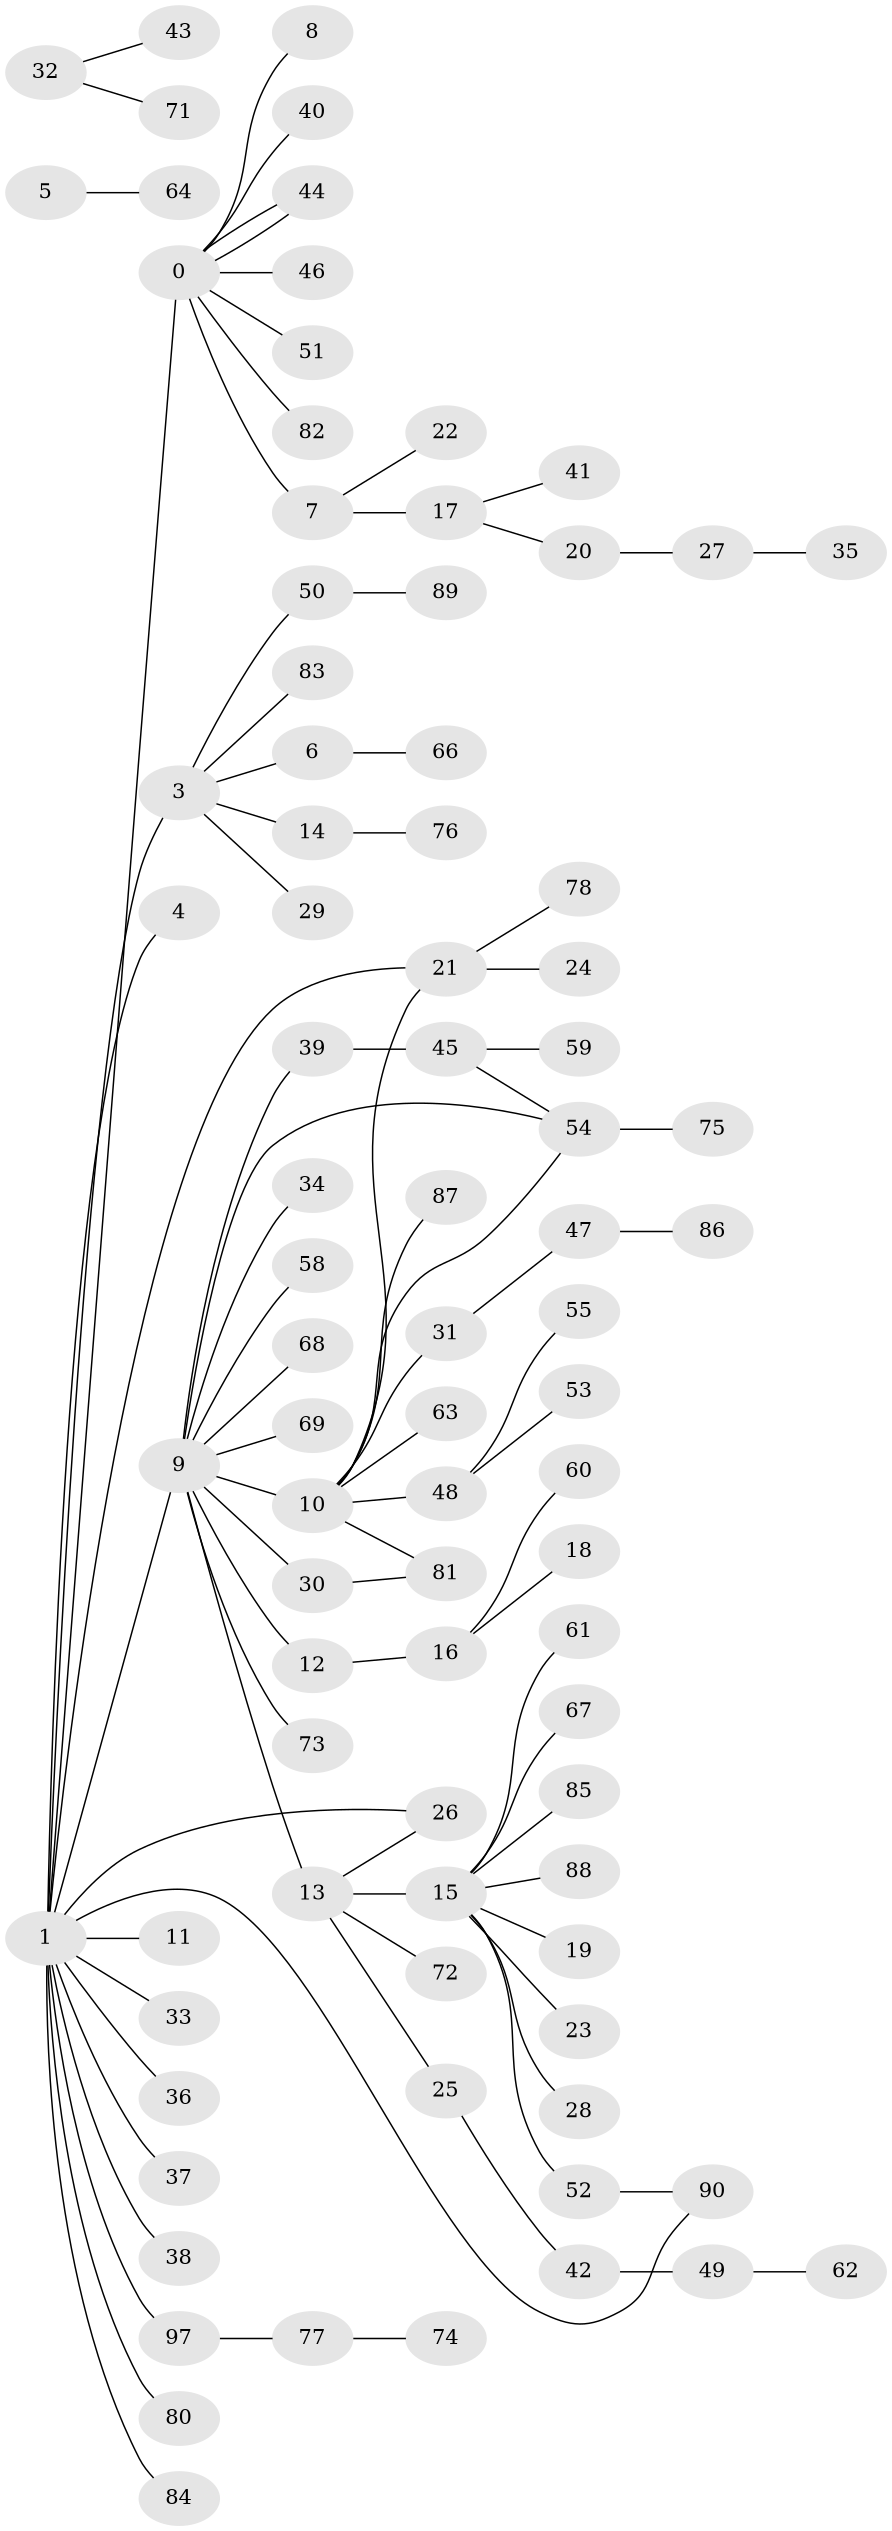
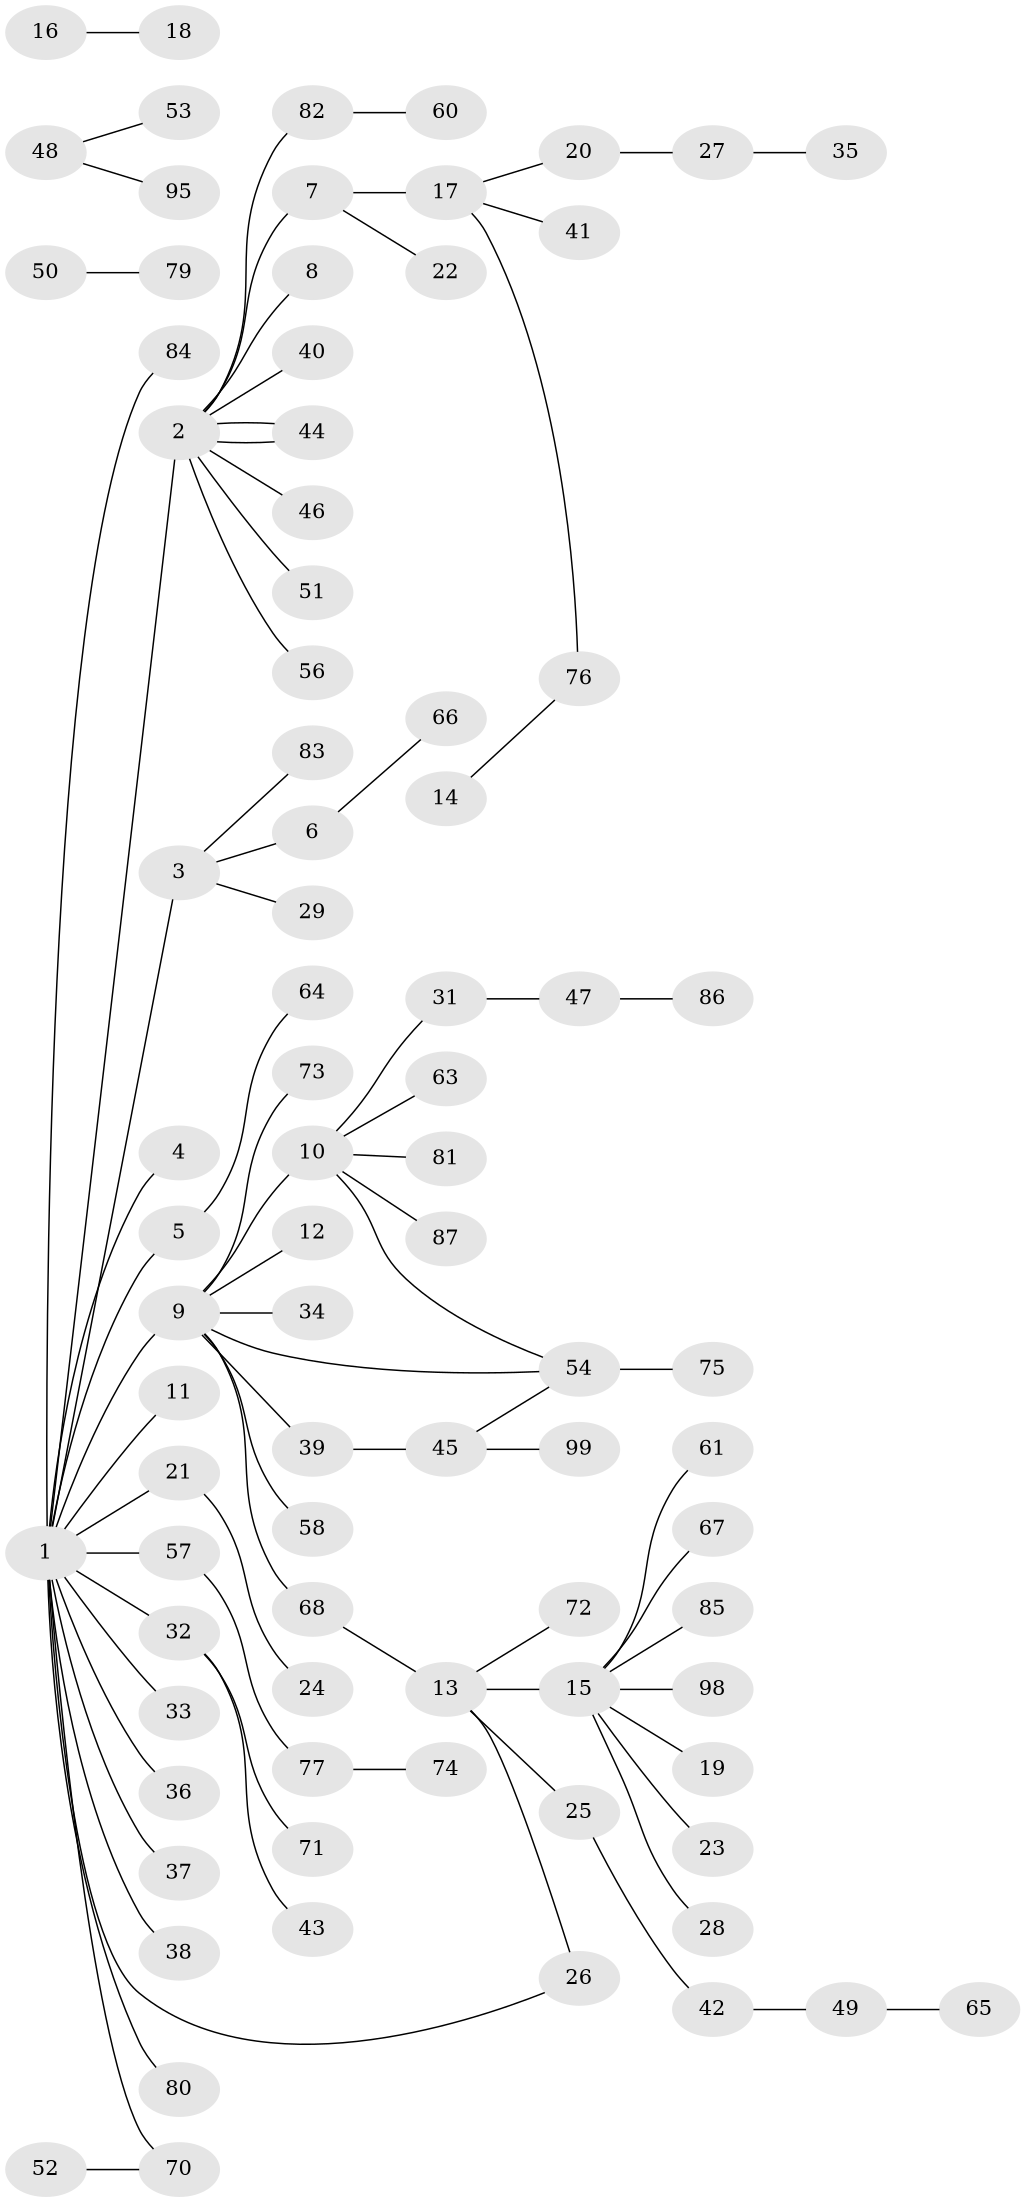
(179, 273) -> (179, 433)
none -> (551, 425)
(446, 593) -> (179, 273)
none -> (313, 673)
(236, 688) -> none
(246, 813) -> none
(579, 889) -> none
(579, 1049) -> (579, 1449)
(379, 1237) -> none
(579, 1312) -> (179, 193)
none -> (89, 1385)
(313, 1426) -> none
(379, 1500) -> none
(513, 1563) -> (380, 113)
(313, 1586) -> none
none -> (113, 1593)
(379, 1660) -> none
(241, 1681) -> (379, 1649)
(579, 1872) -> (713, 1689)
(513, 2043) -> none
(713, 2192) -> (179, 2170)
(846, 2272) -> (980, 2010)
(179, 2339) -> (179, 1553)
